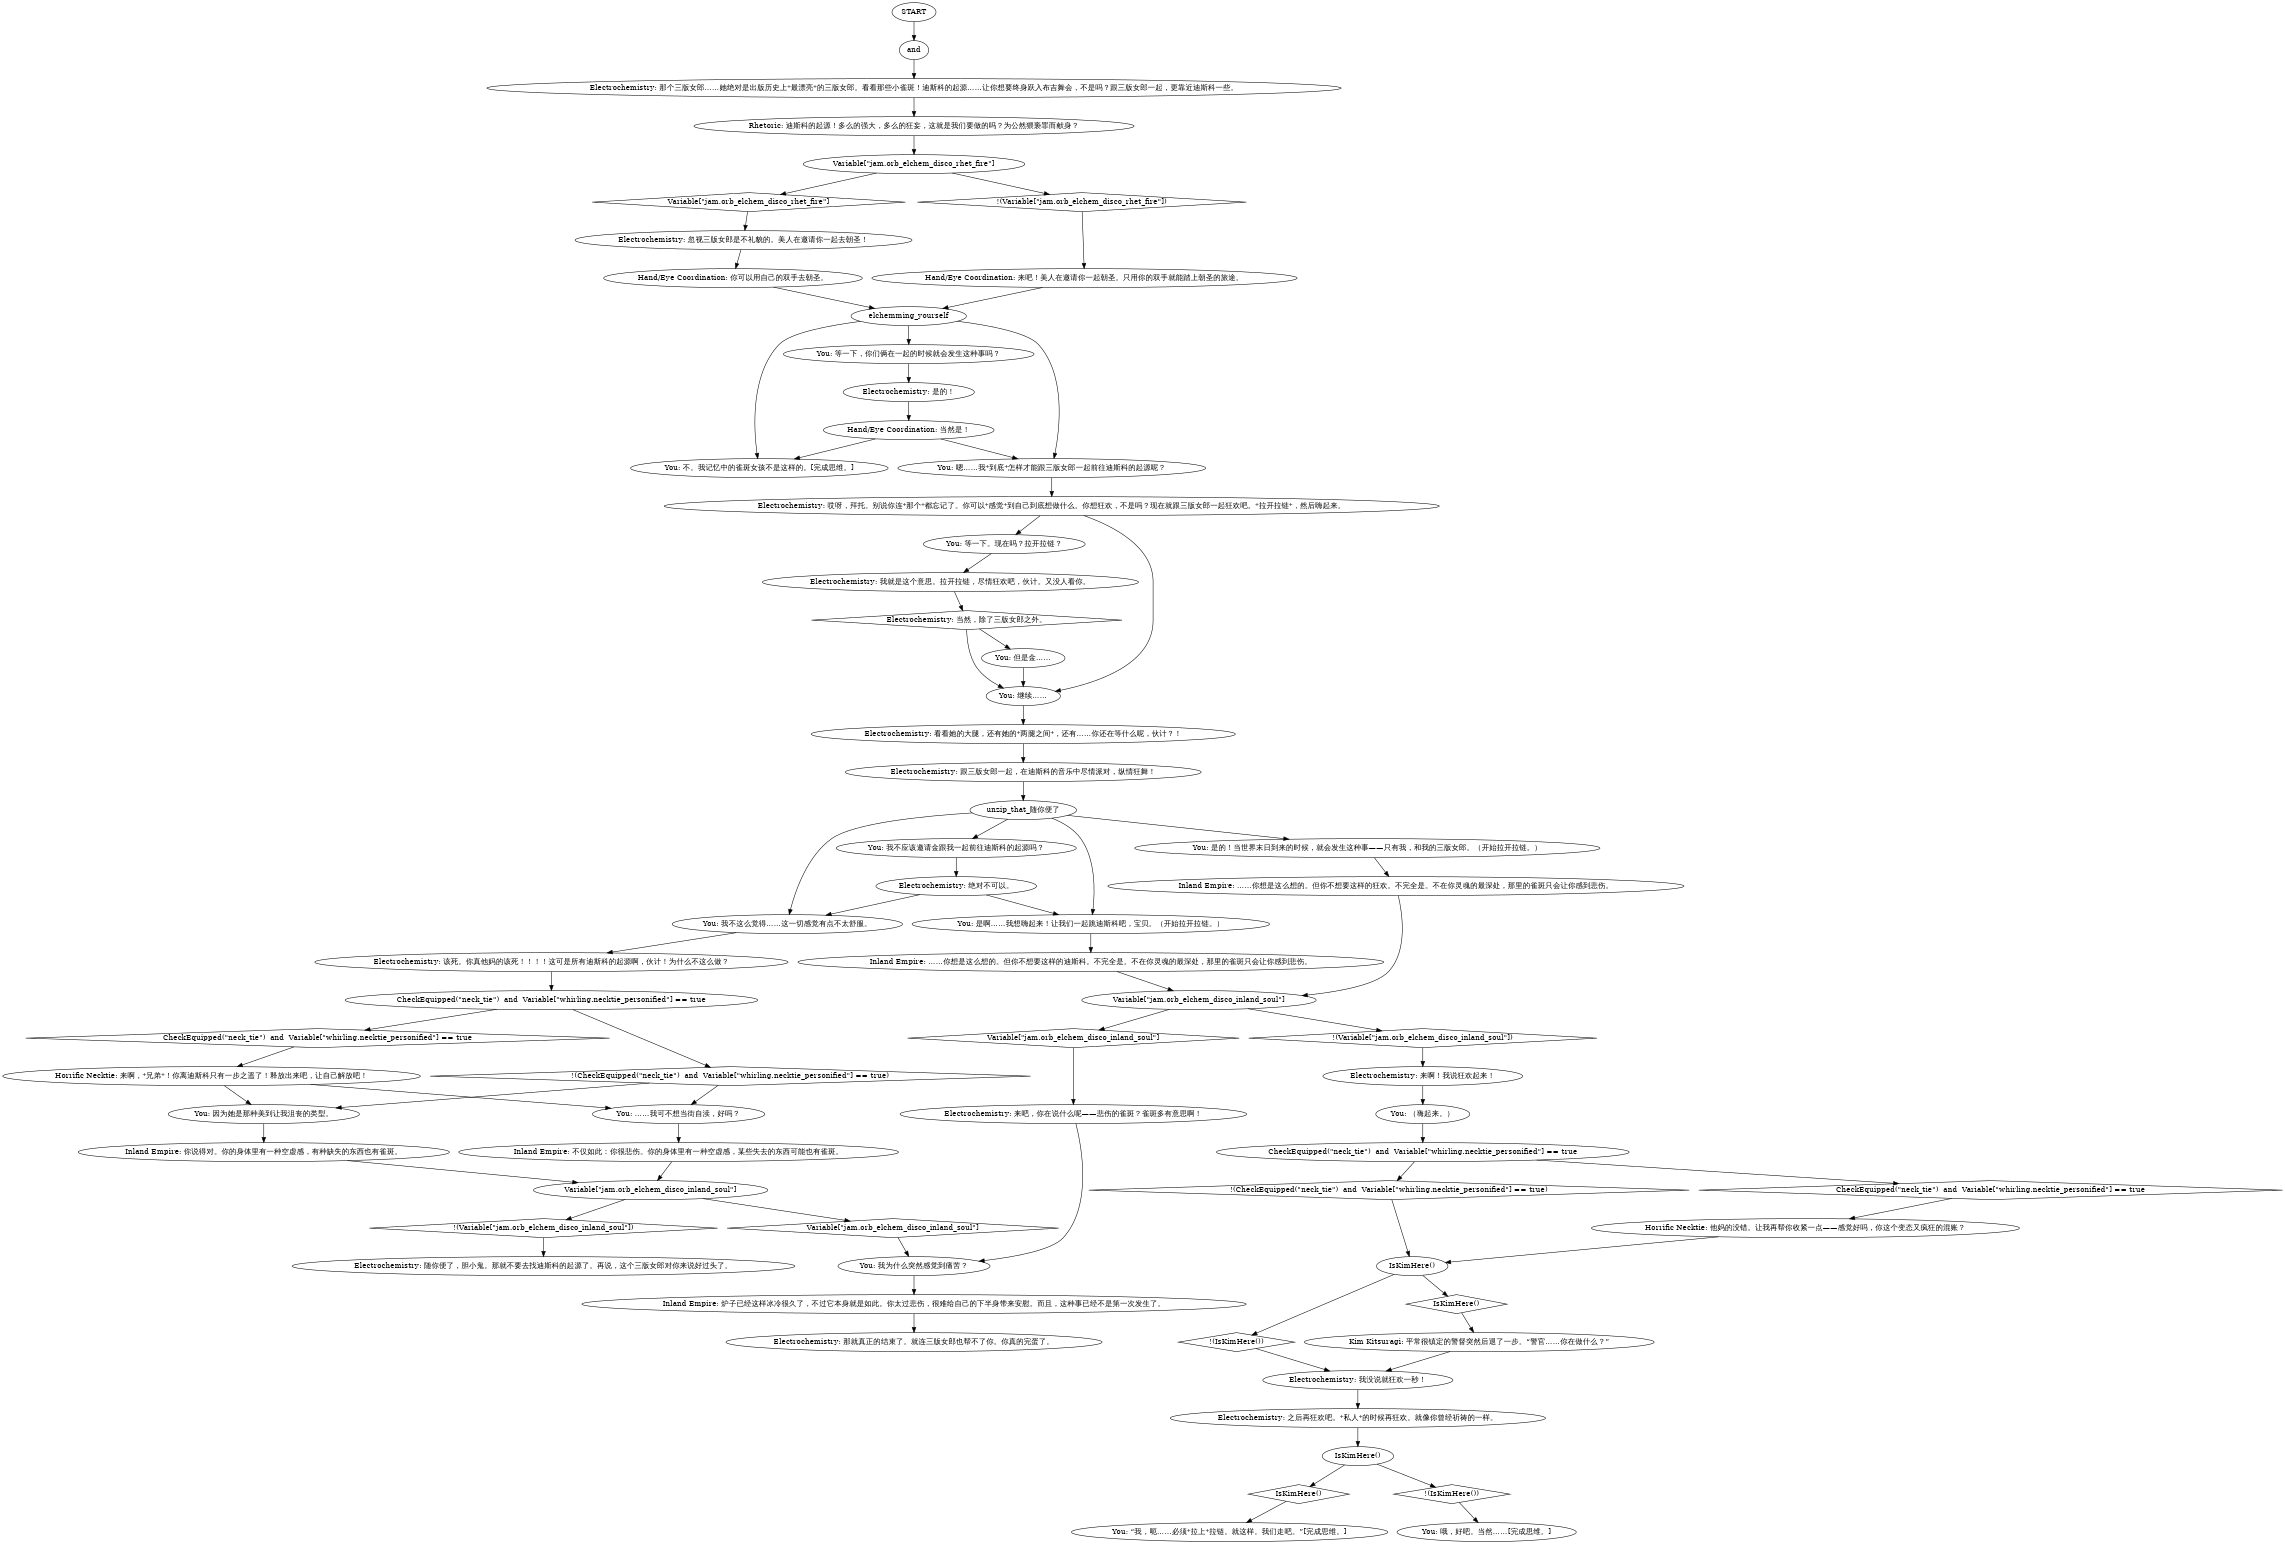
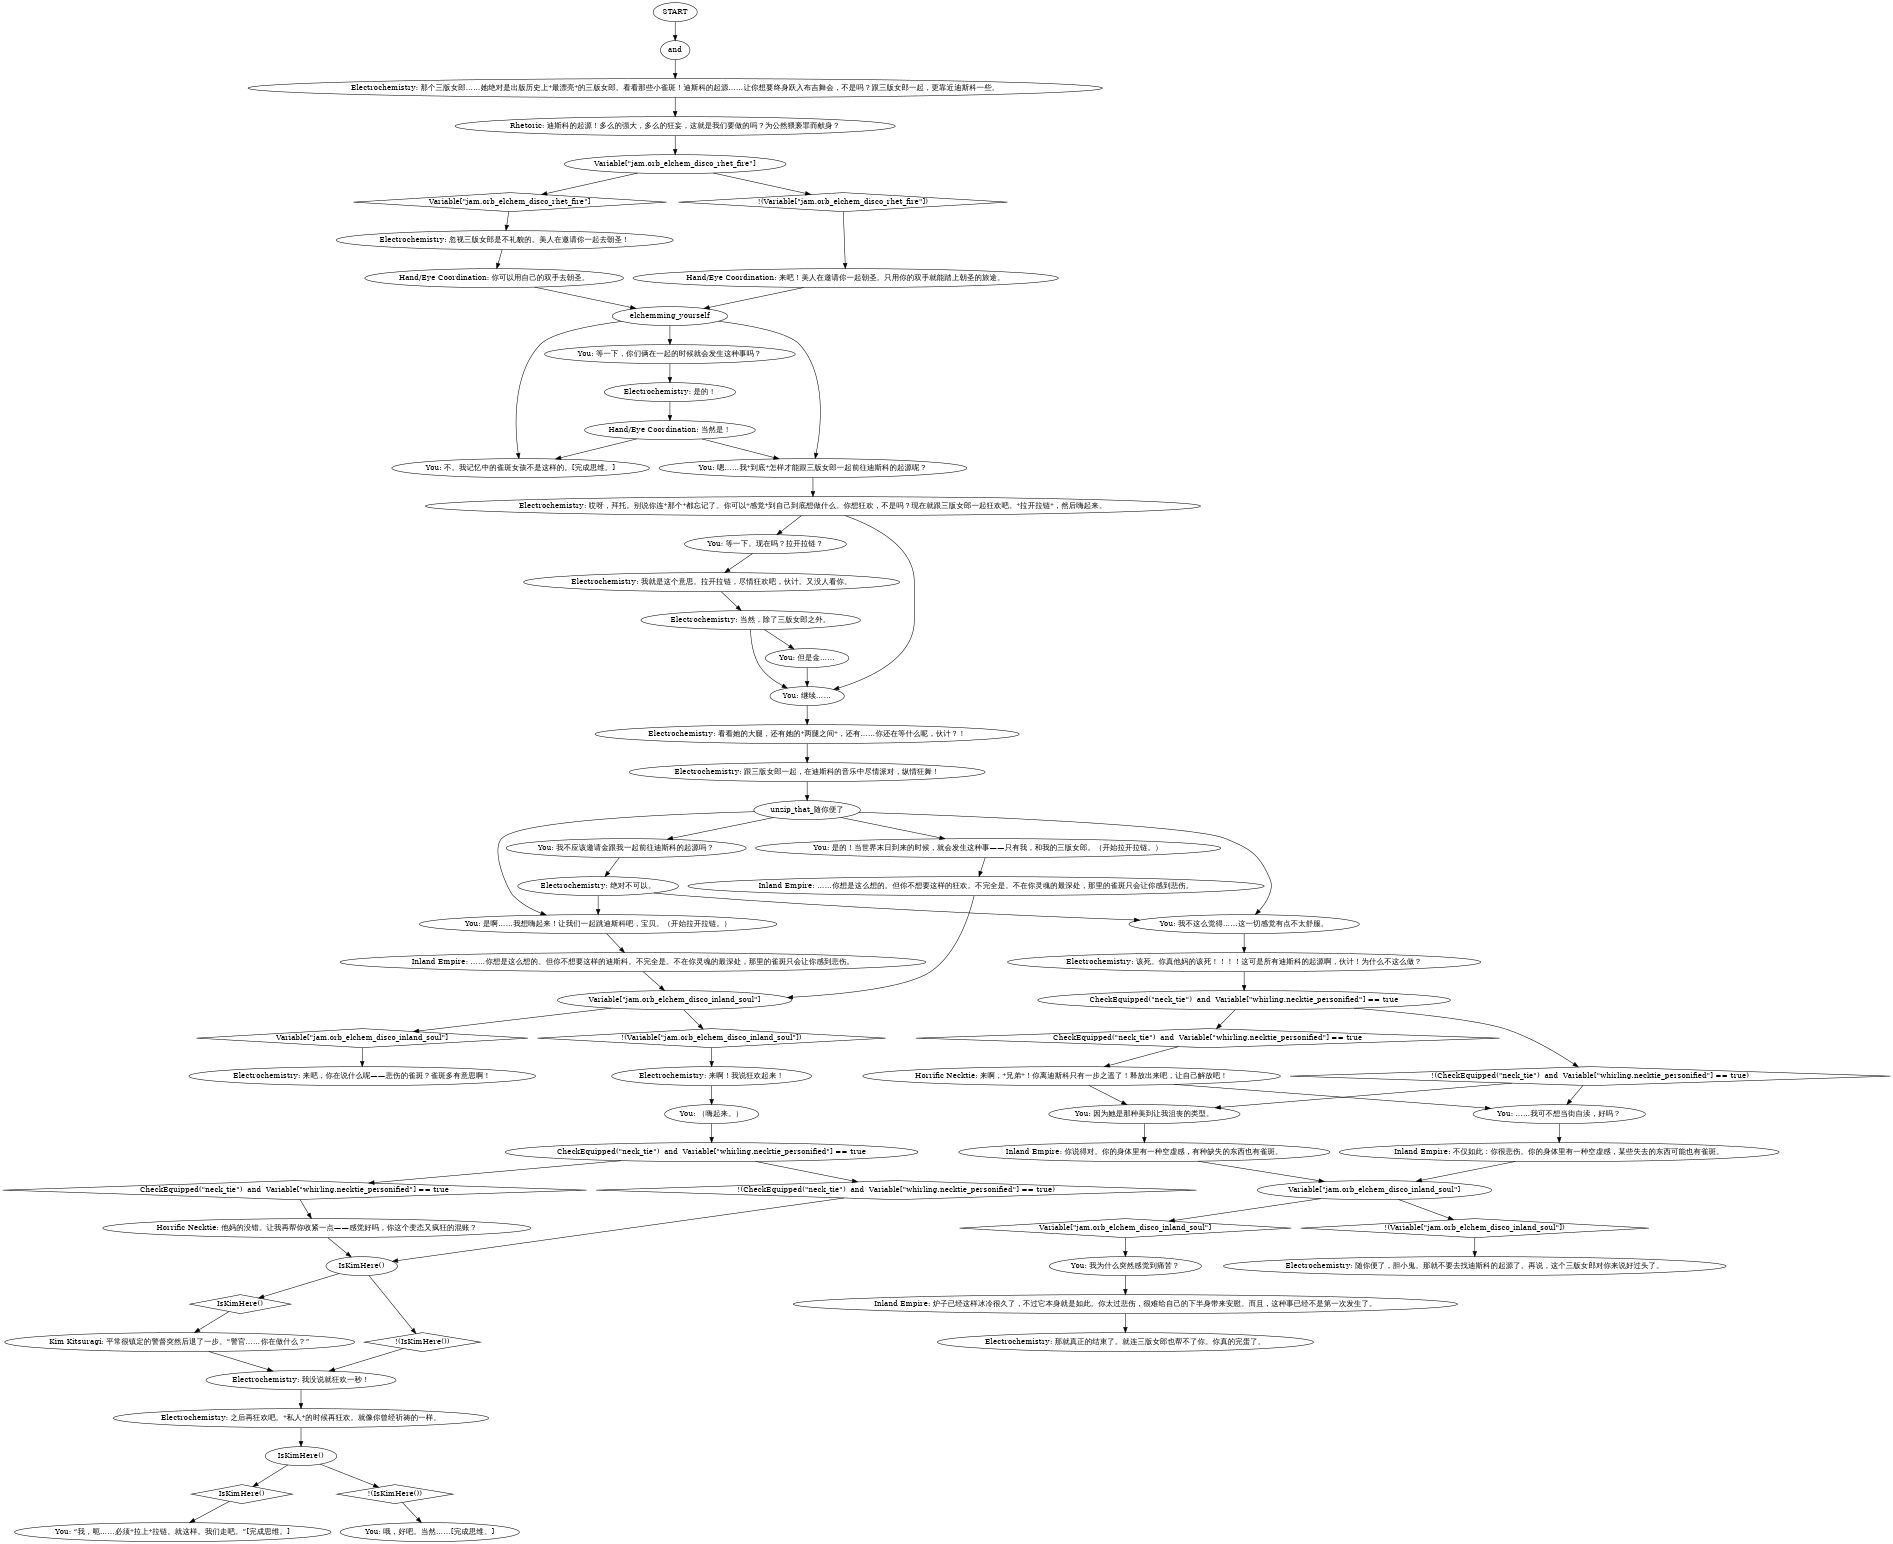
(967, 620) -> (751, 620)
(1073, 1223) -> none
